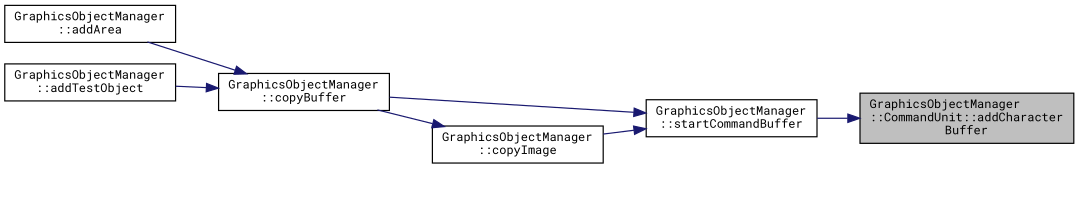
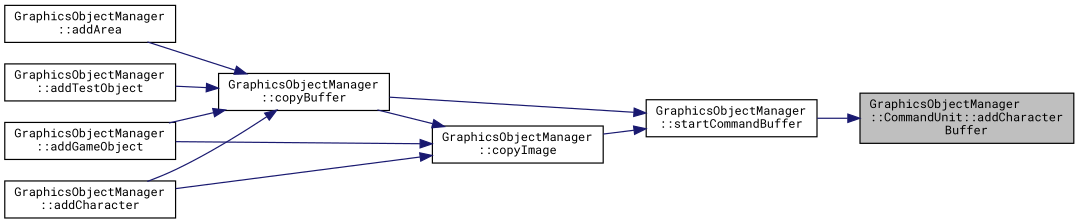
none -> (90, 141)
none -> (90, 199)
